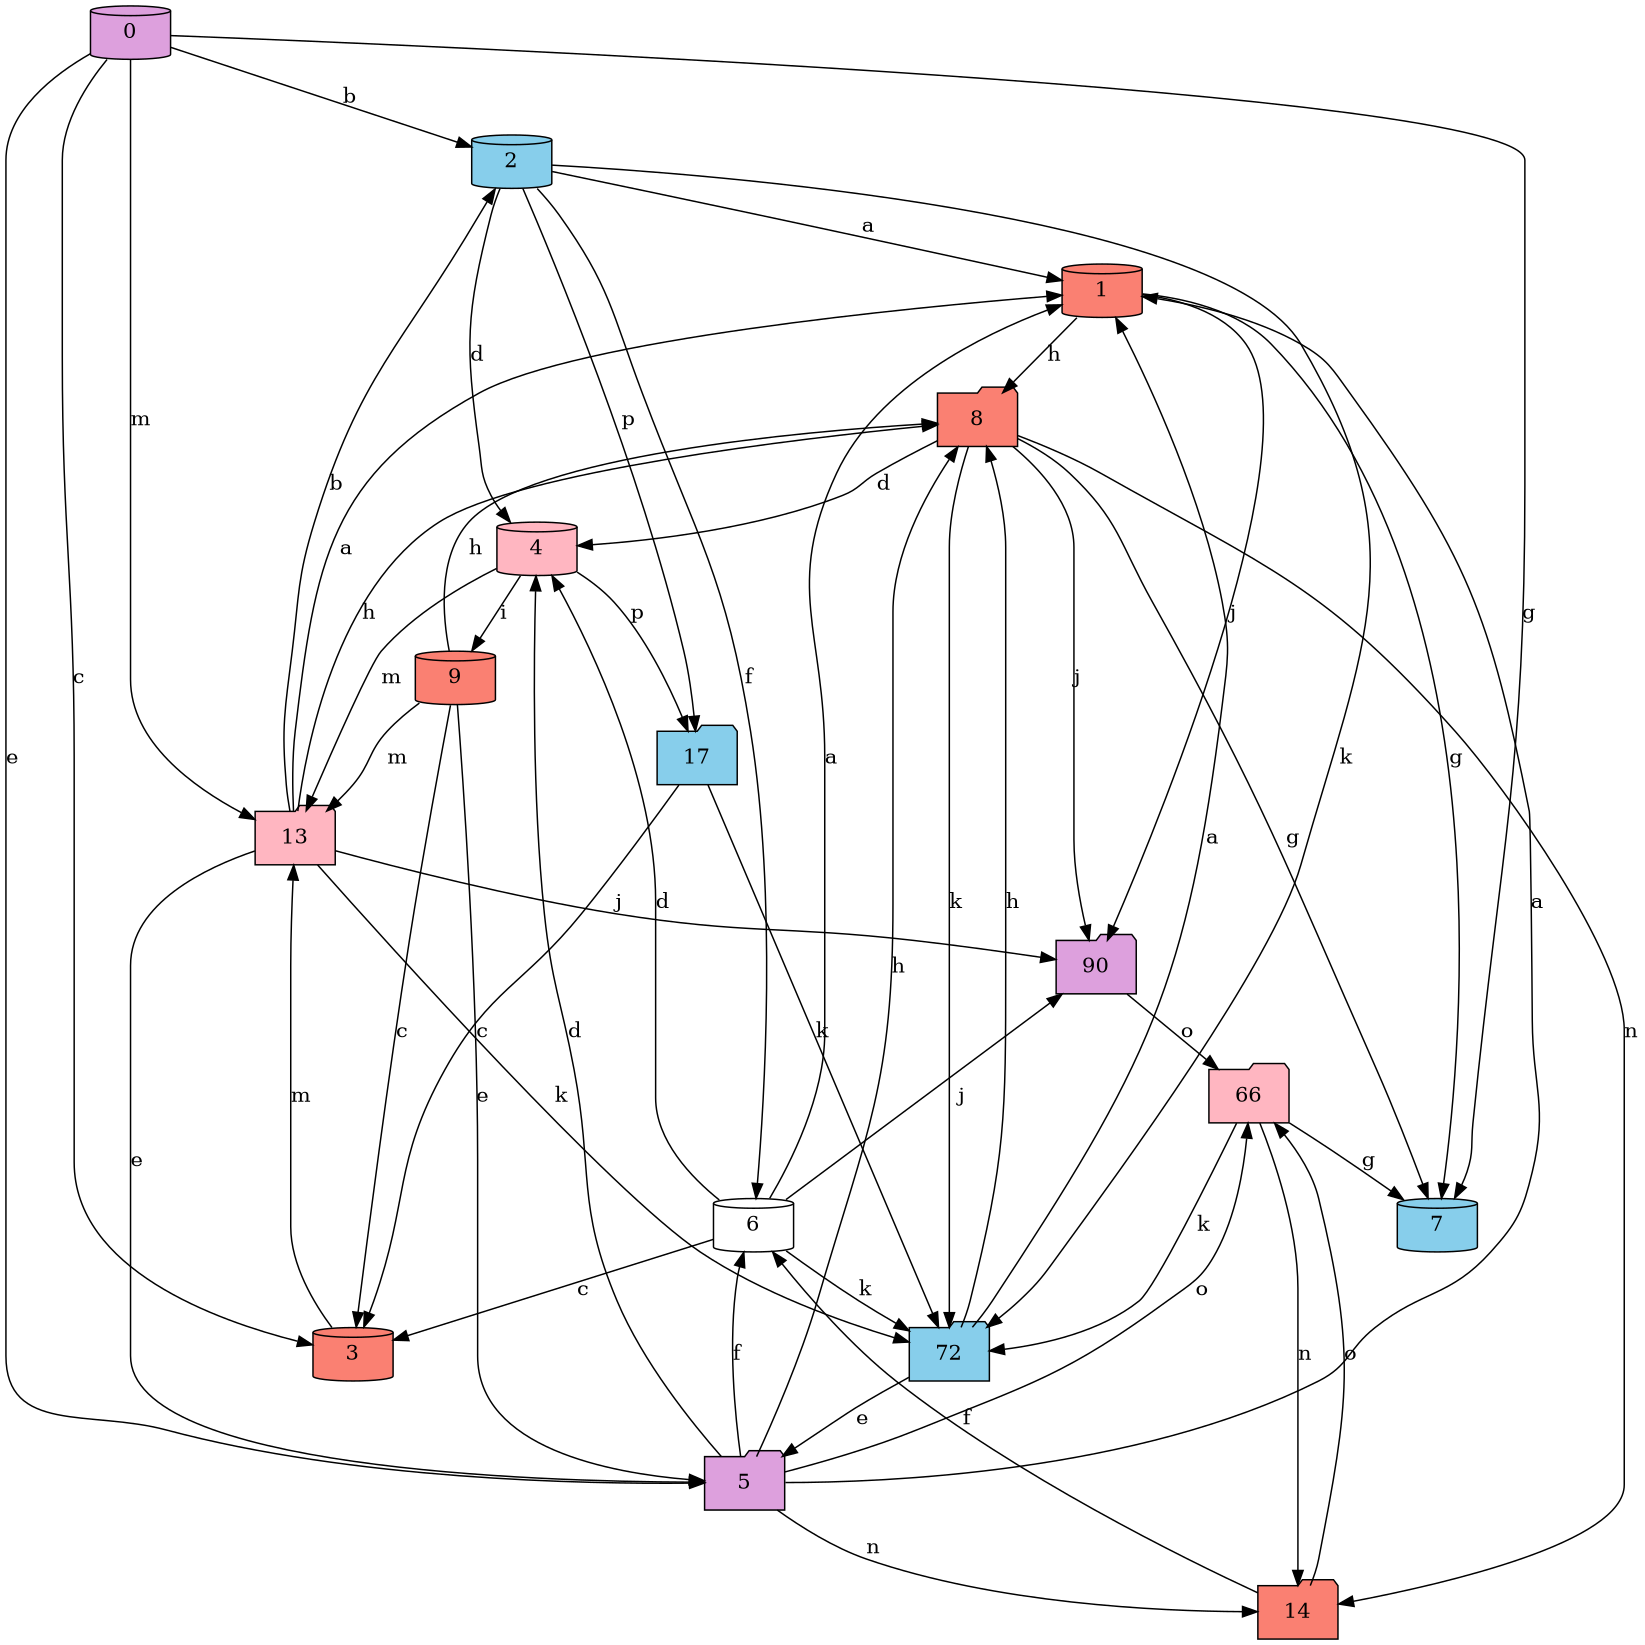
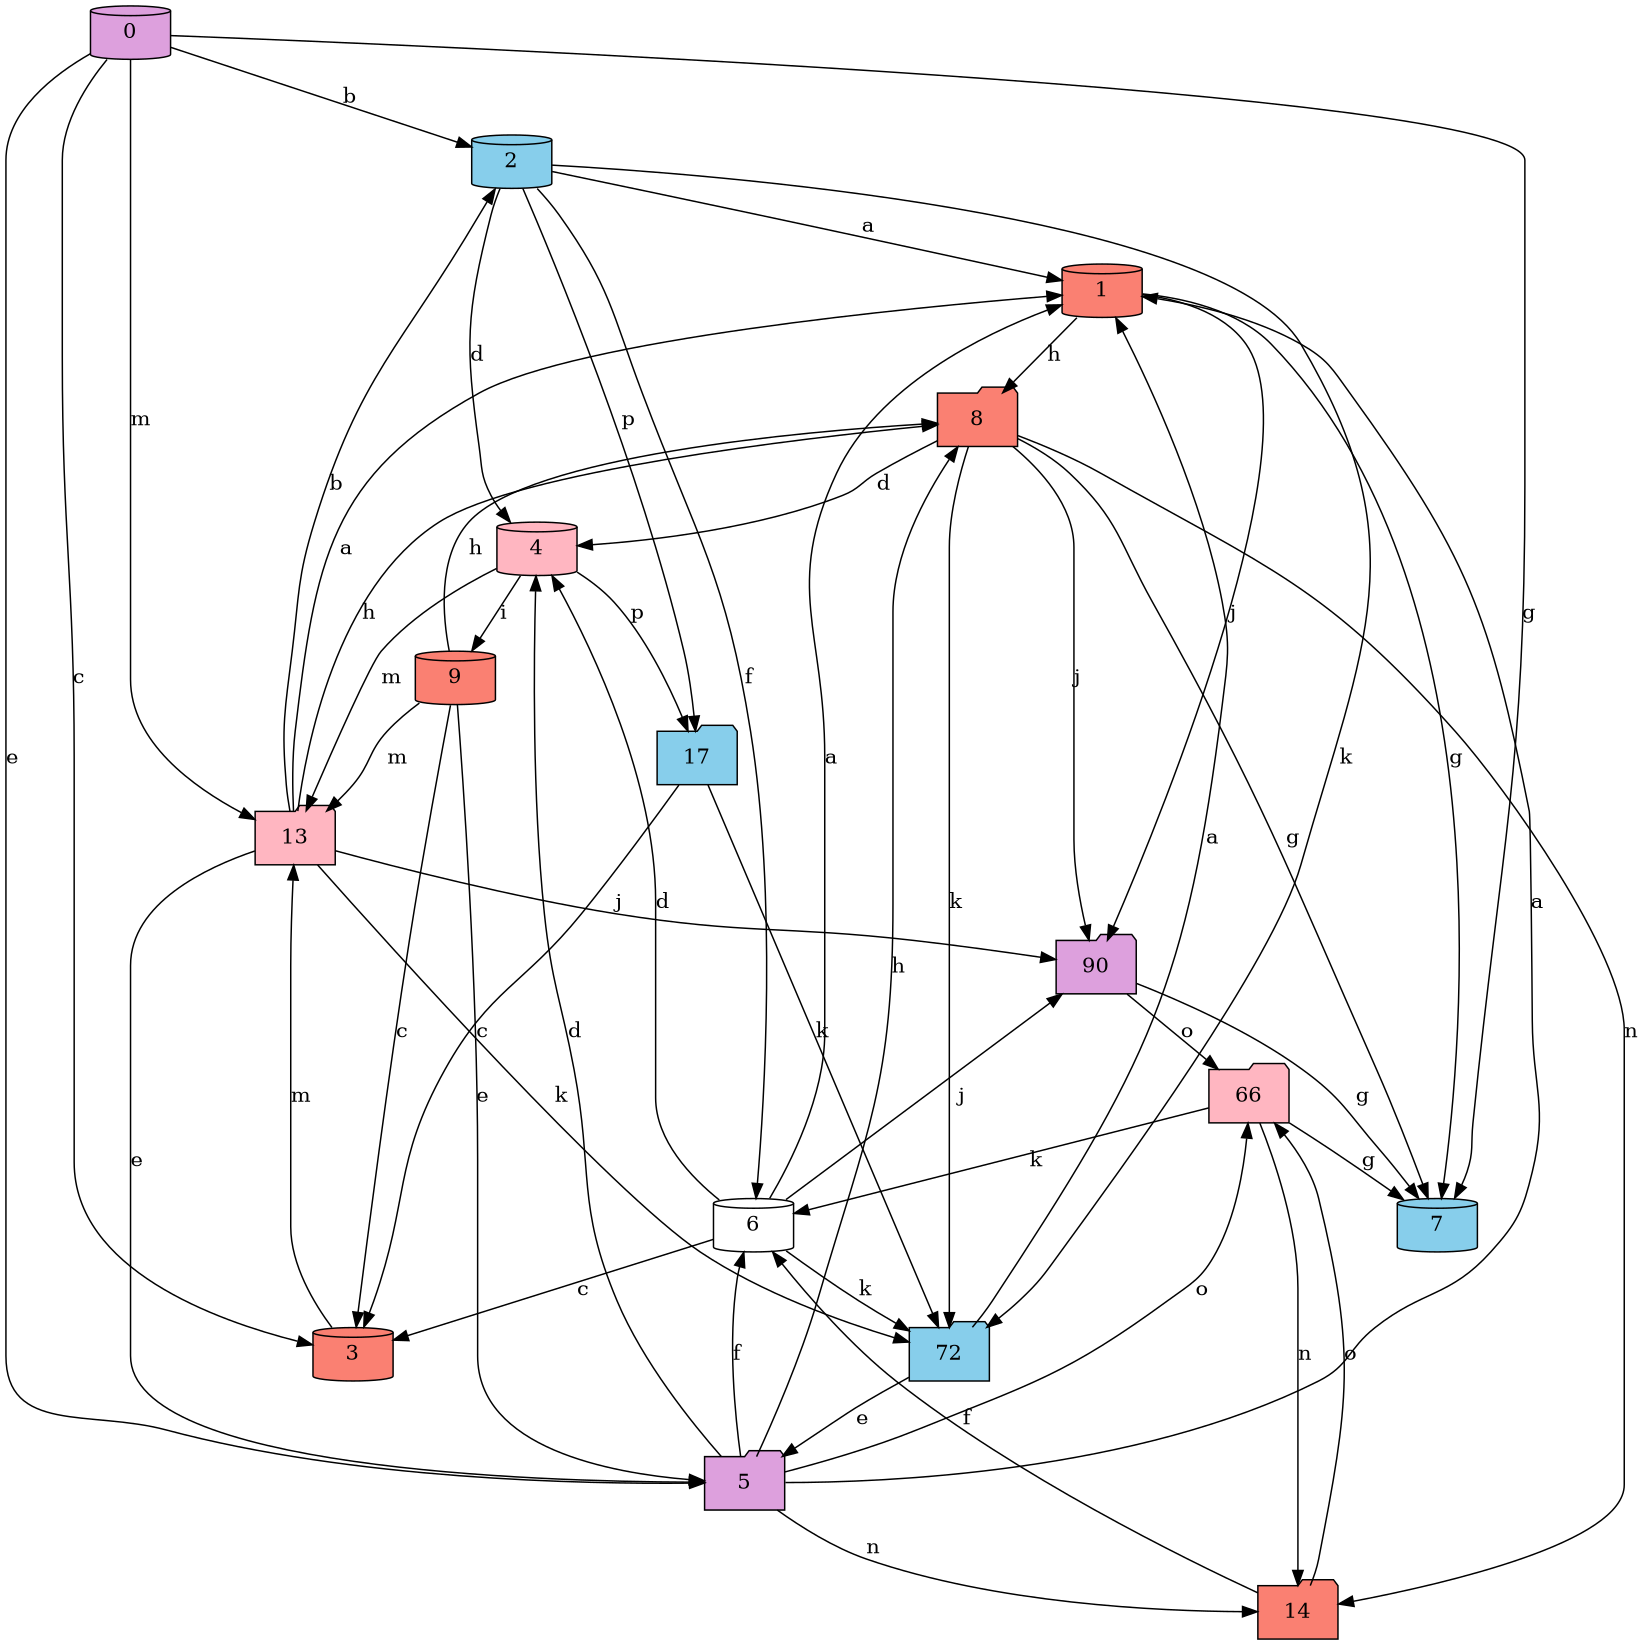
(1006, 896) -> none
none -> (1291, 1062)
(1156, 1277) -> (1009, 1159)
